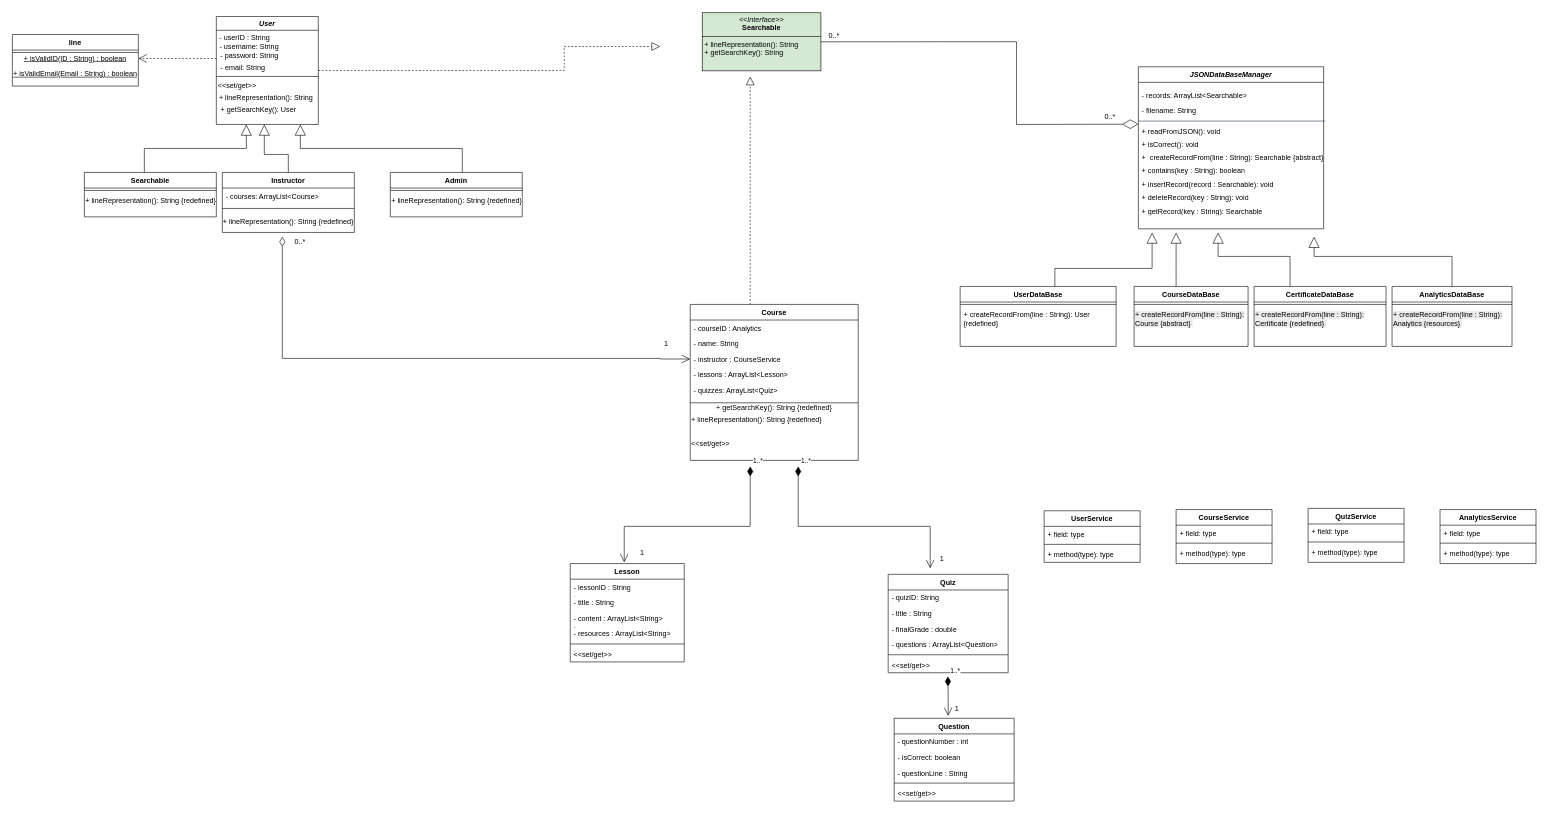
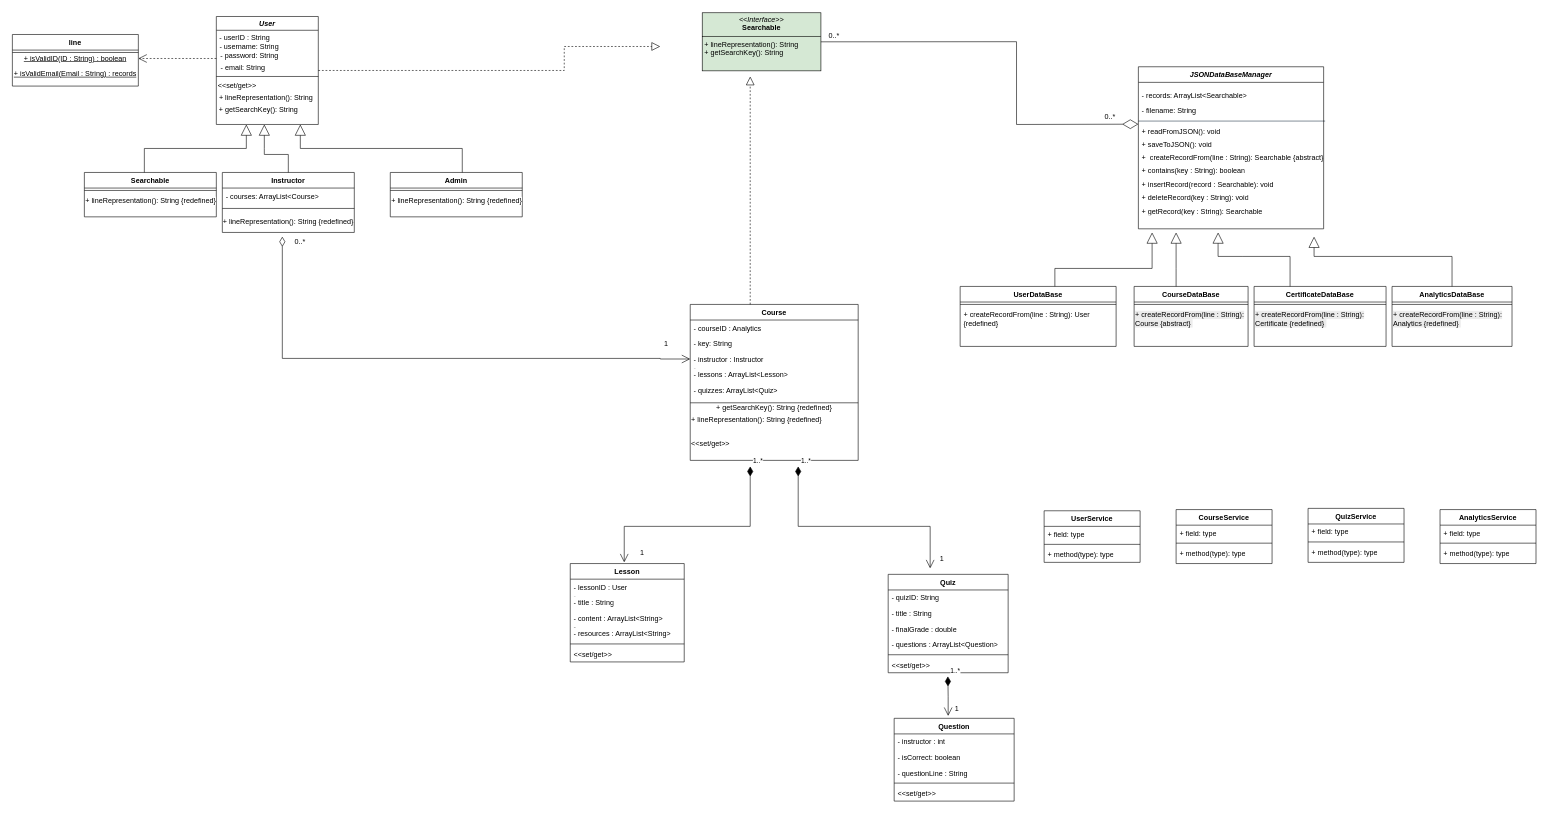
(75, 78) -> (75, 78)
(259, 110) -> (259, 110)
(1176, 145) -> (1179, 145)
(1453, 320) -> (1453, 320)
(718, 344) -> (716, 344)
(745, 364) -> (740, 364)
(607, 592) -> (603, 592)
(937, 743) -> (929, 743)
